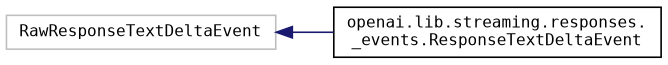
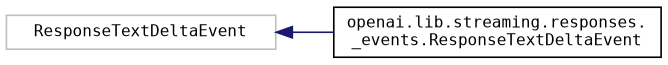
(141, 32) -> (141, 32)
